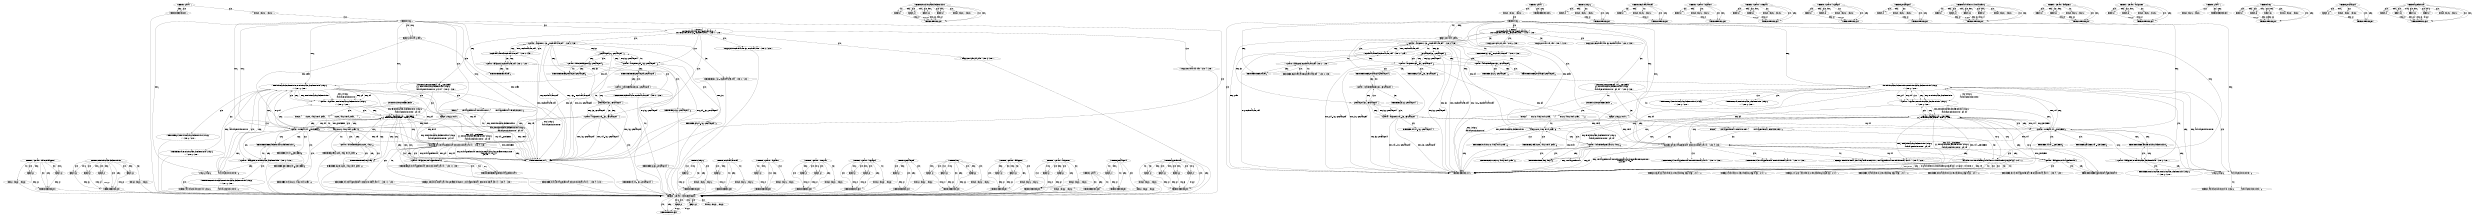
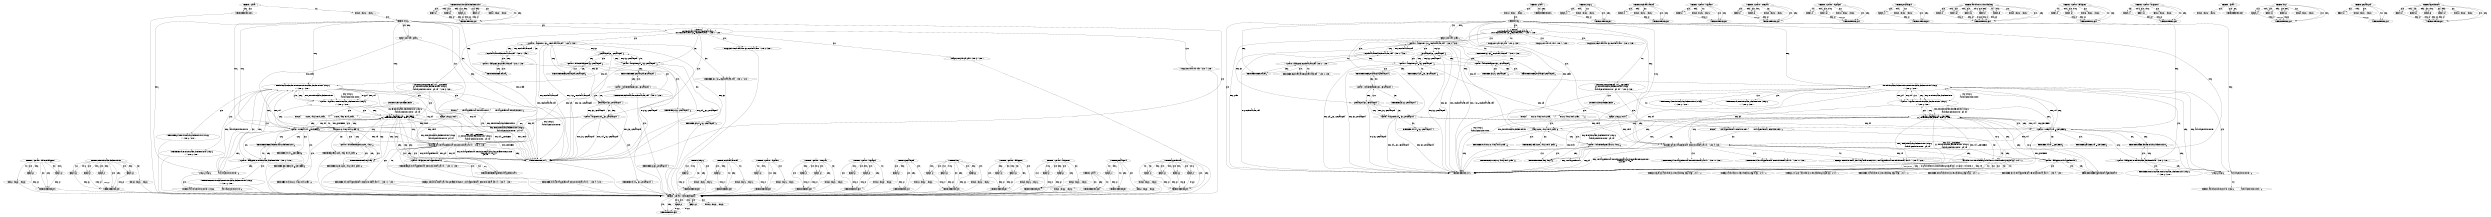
none -> (1997, 13)
